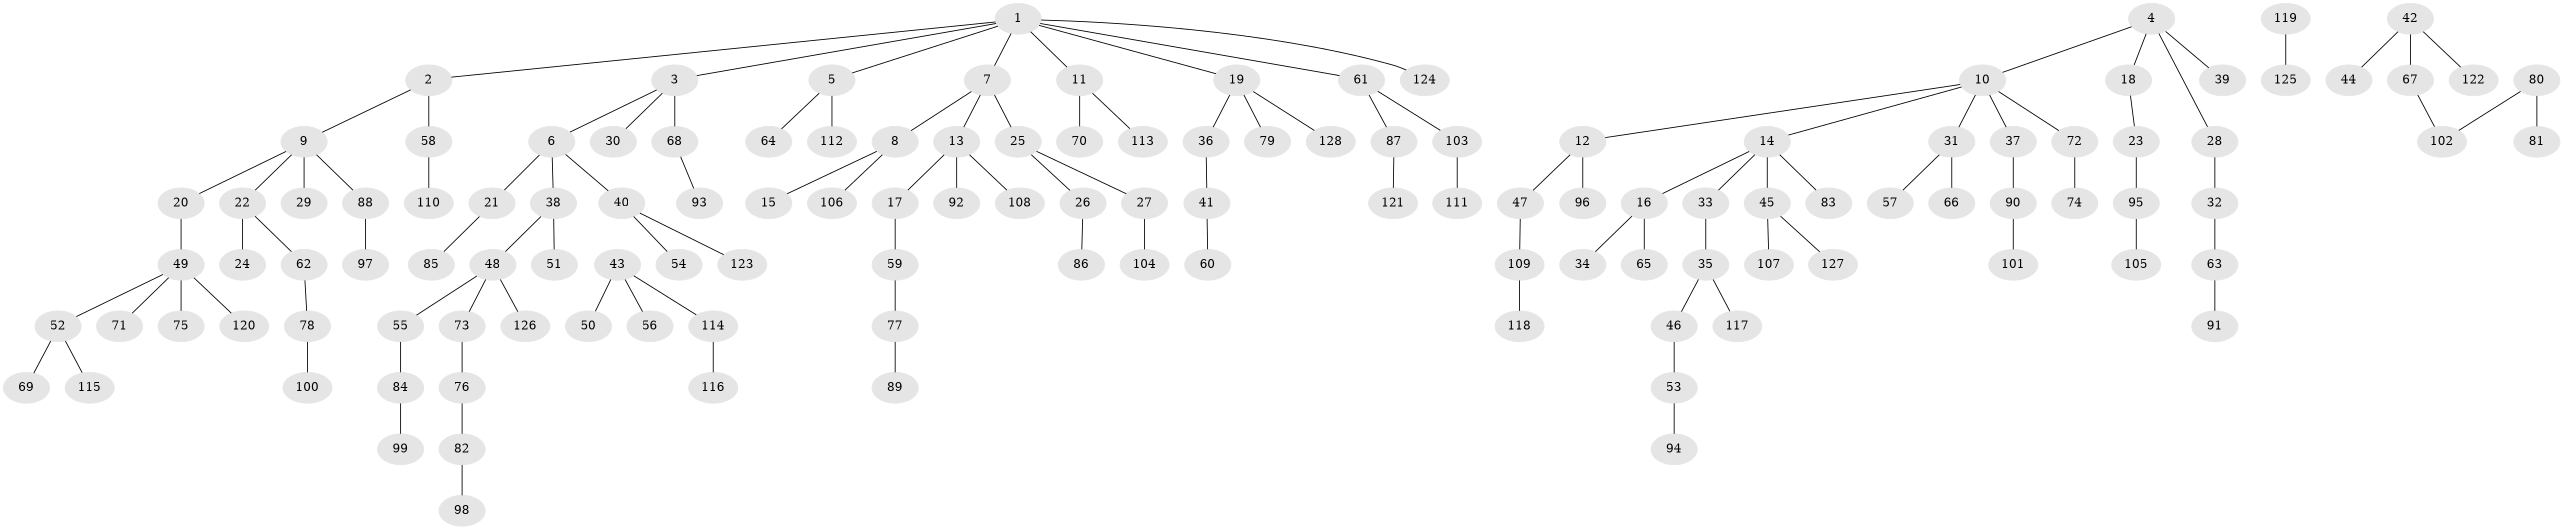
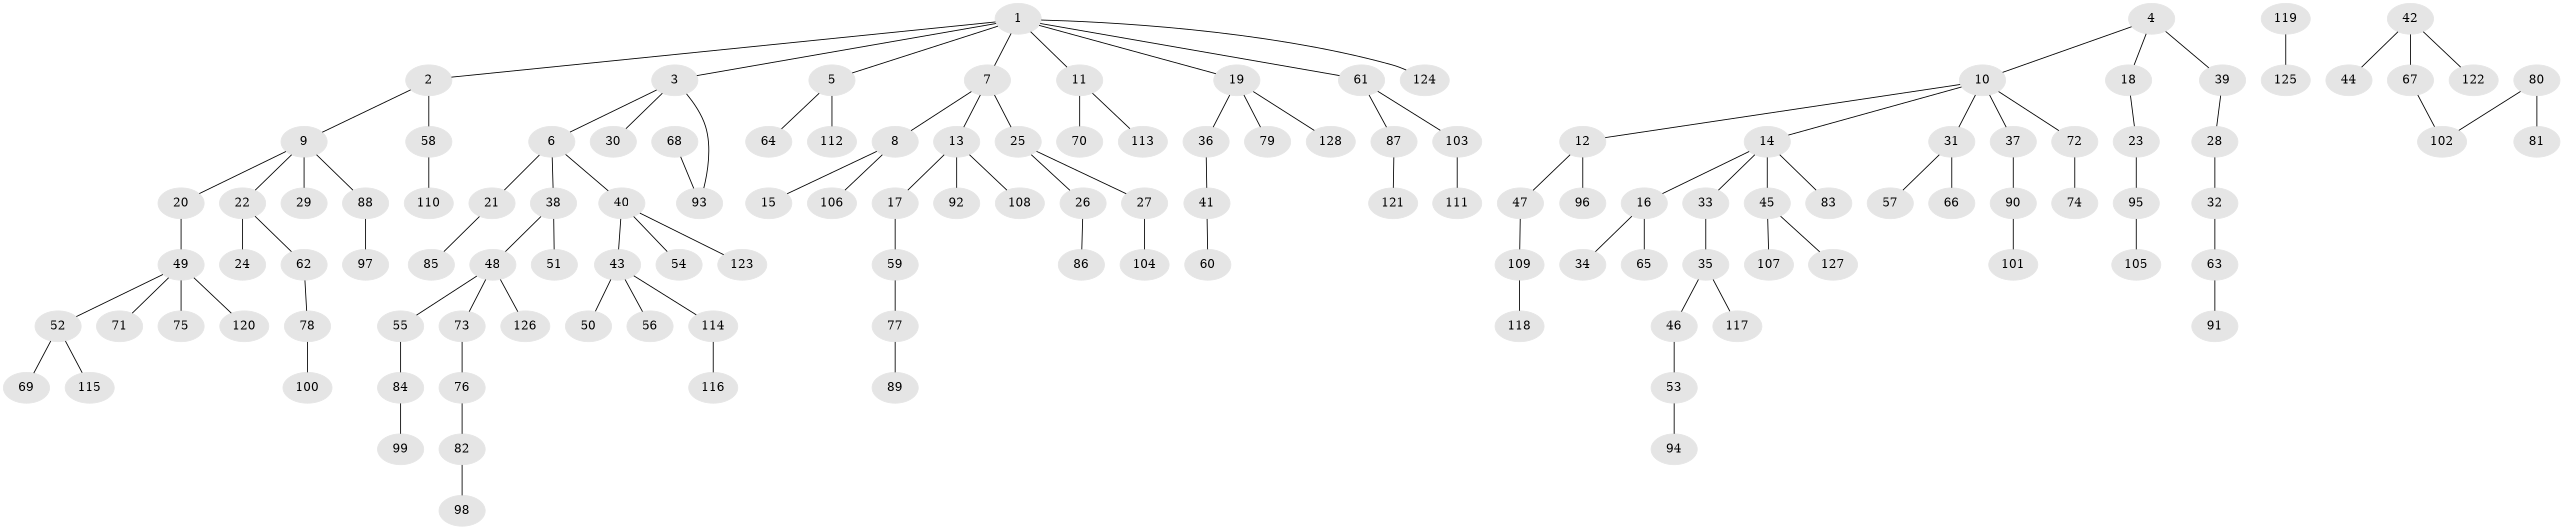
(2183, 80) -> (2219, 111)
(675, 111) -> (708, 138)
none -> (620, 234)
